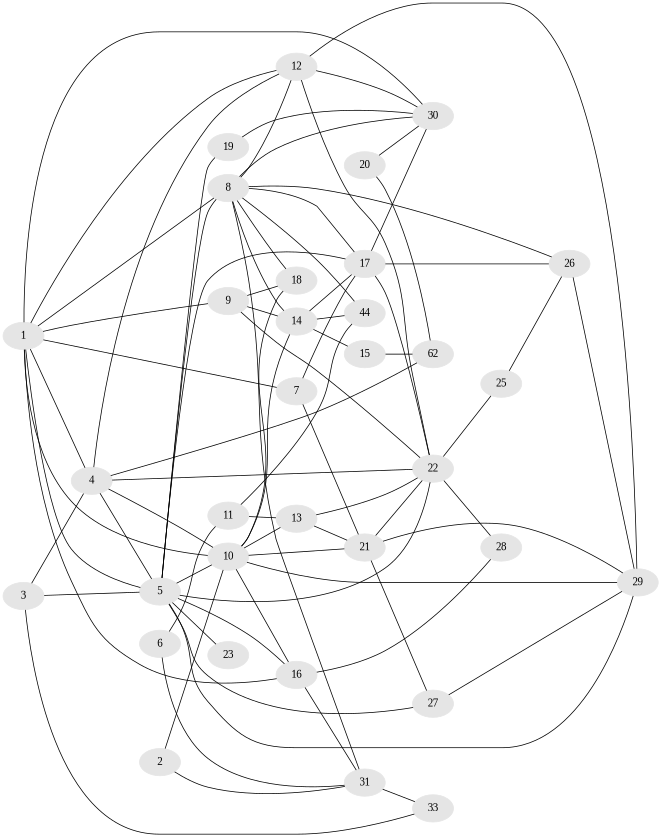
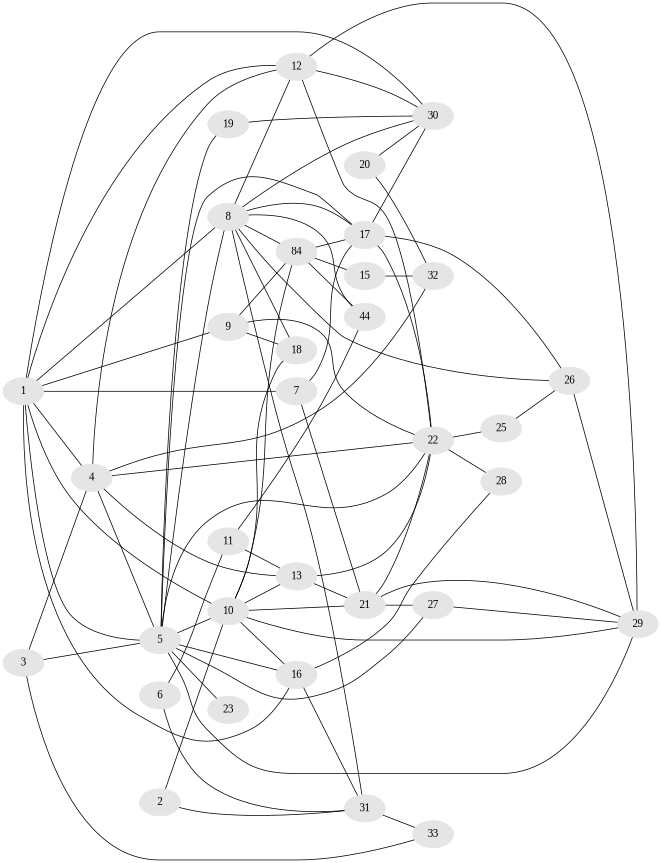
(297, 322) -> (297, 252)
(433, 354) -> (433, 276)
(161, 517) -> (178, 546)
